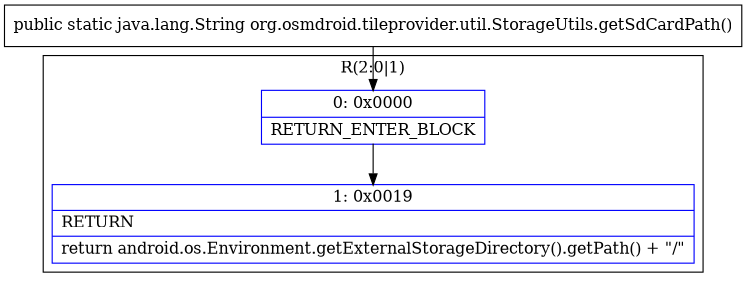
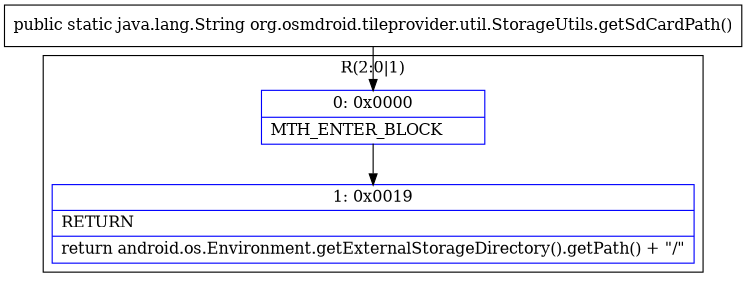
(373, 130) -> (357, 130)
